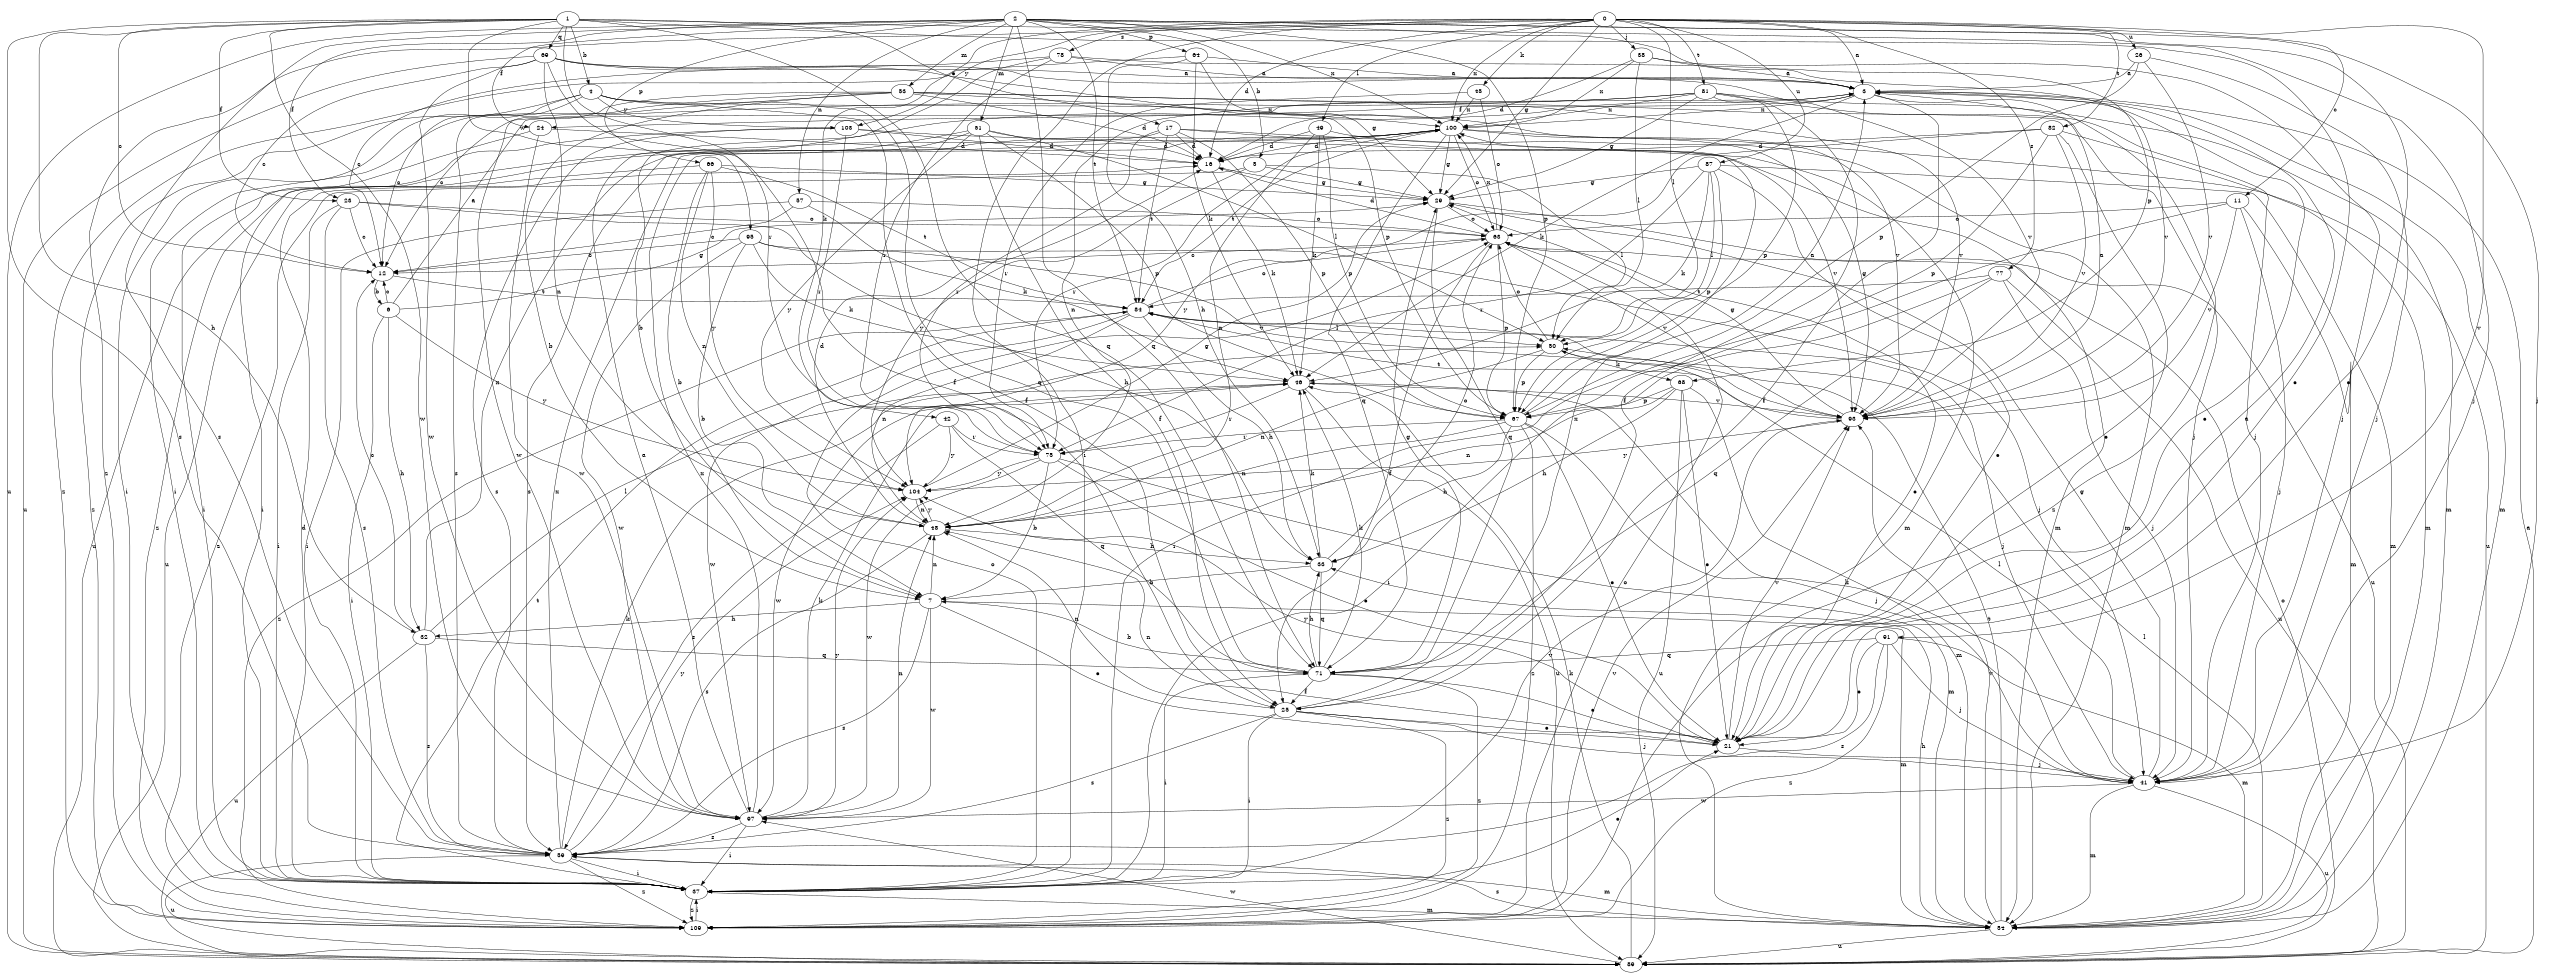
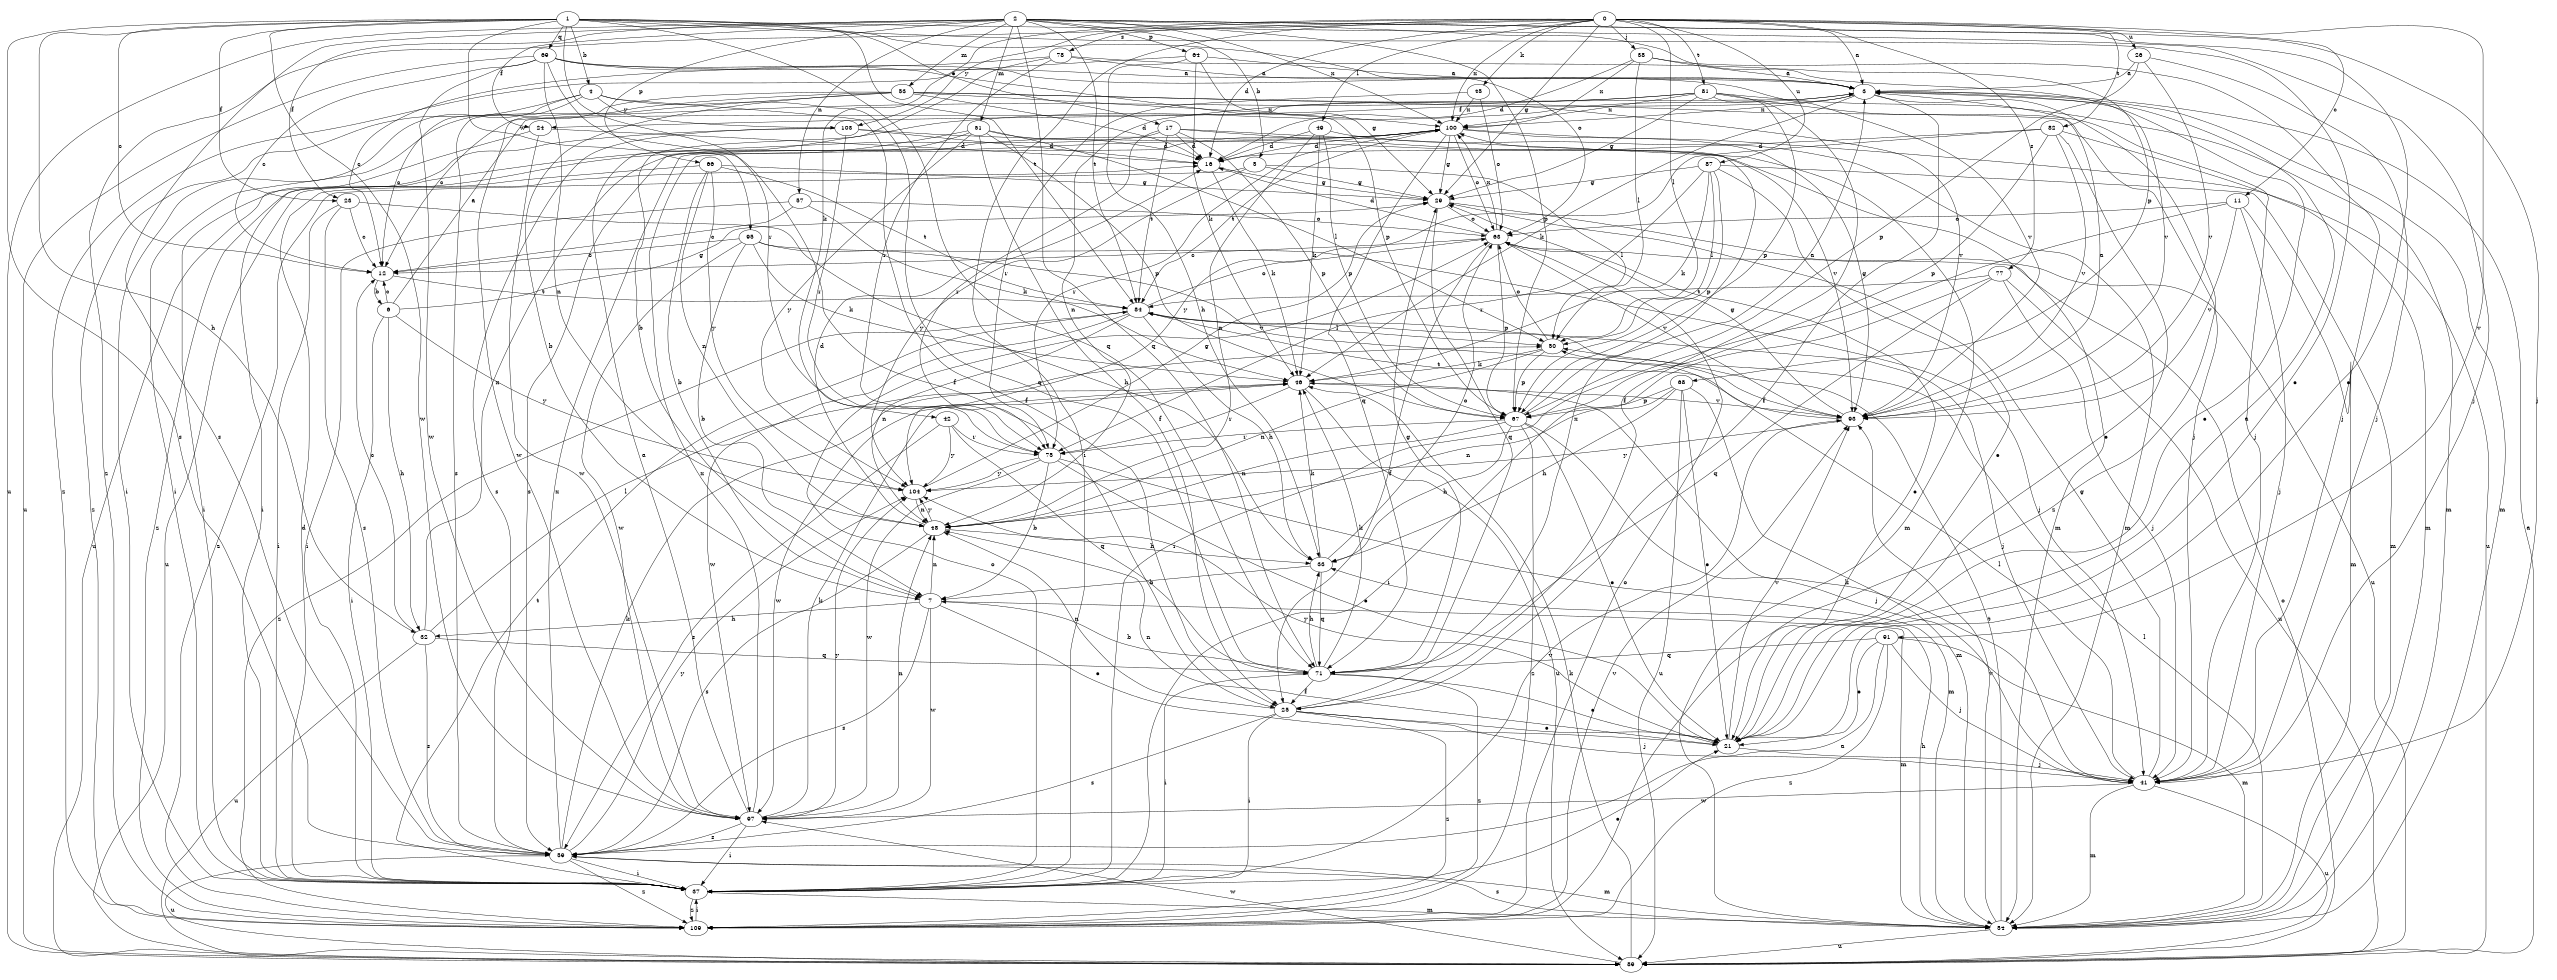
none -> (861, 49)
(1478, 122) -> none
(920, 224) -> (1156, 45)
(1614, 366) -> (1429, 369)
(1843, 746) -> (1843, 746)
